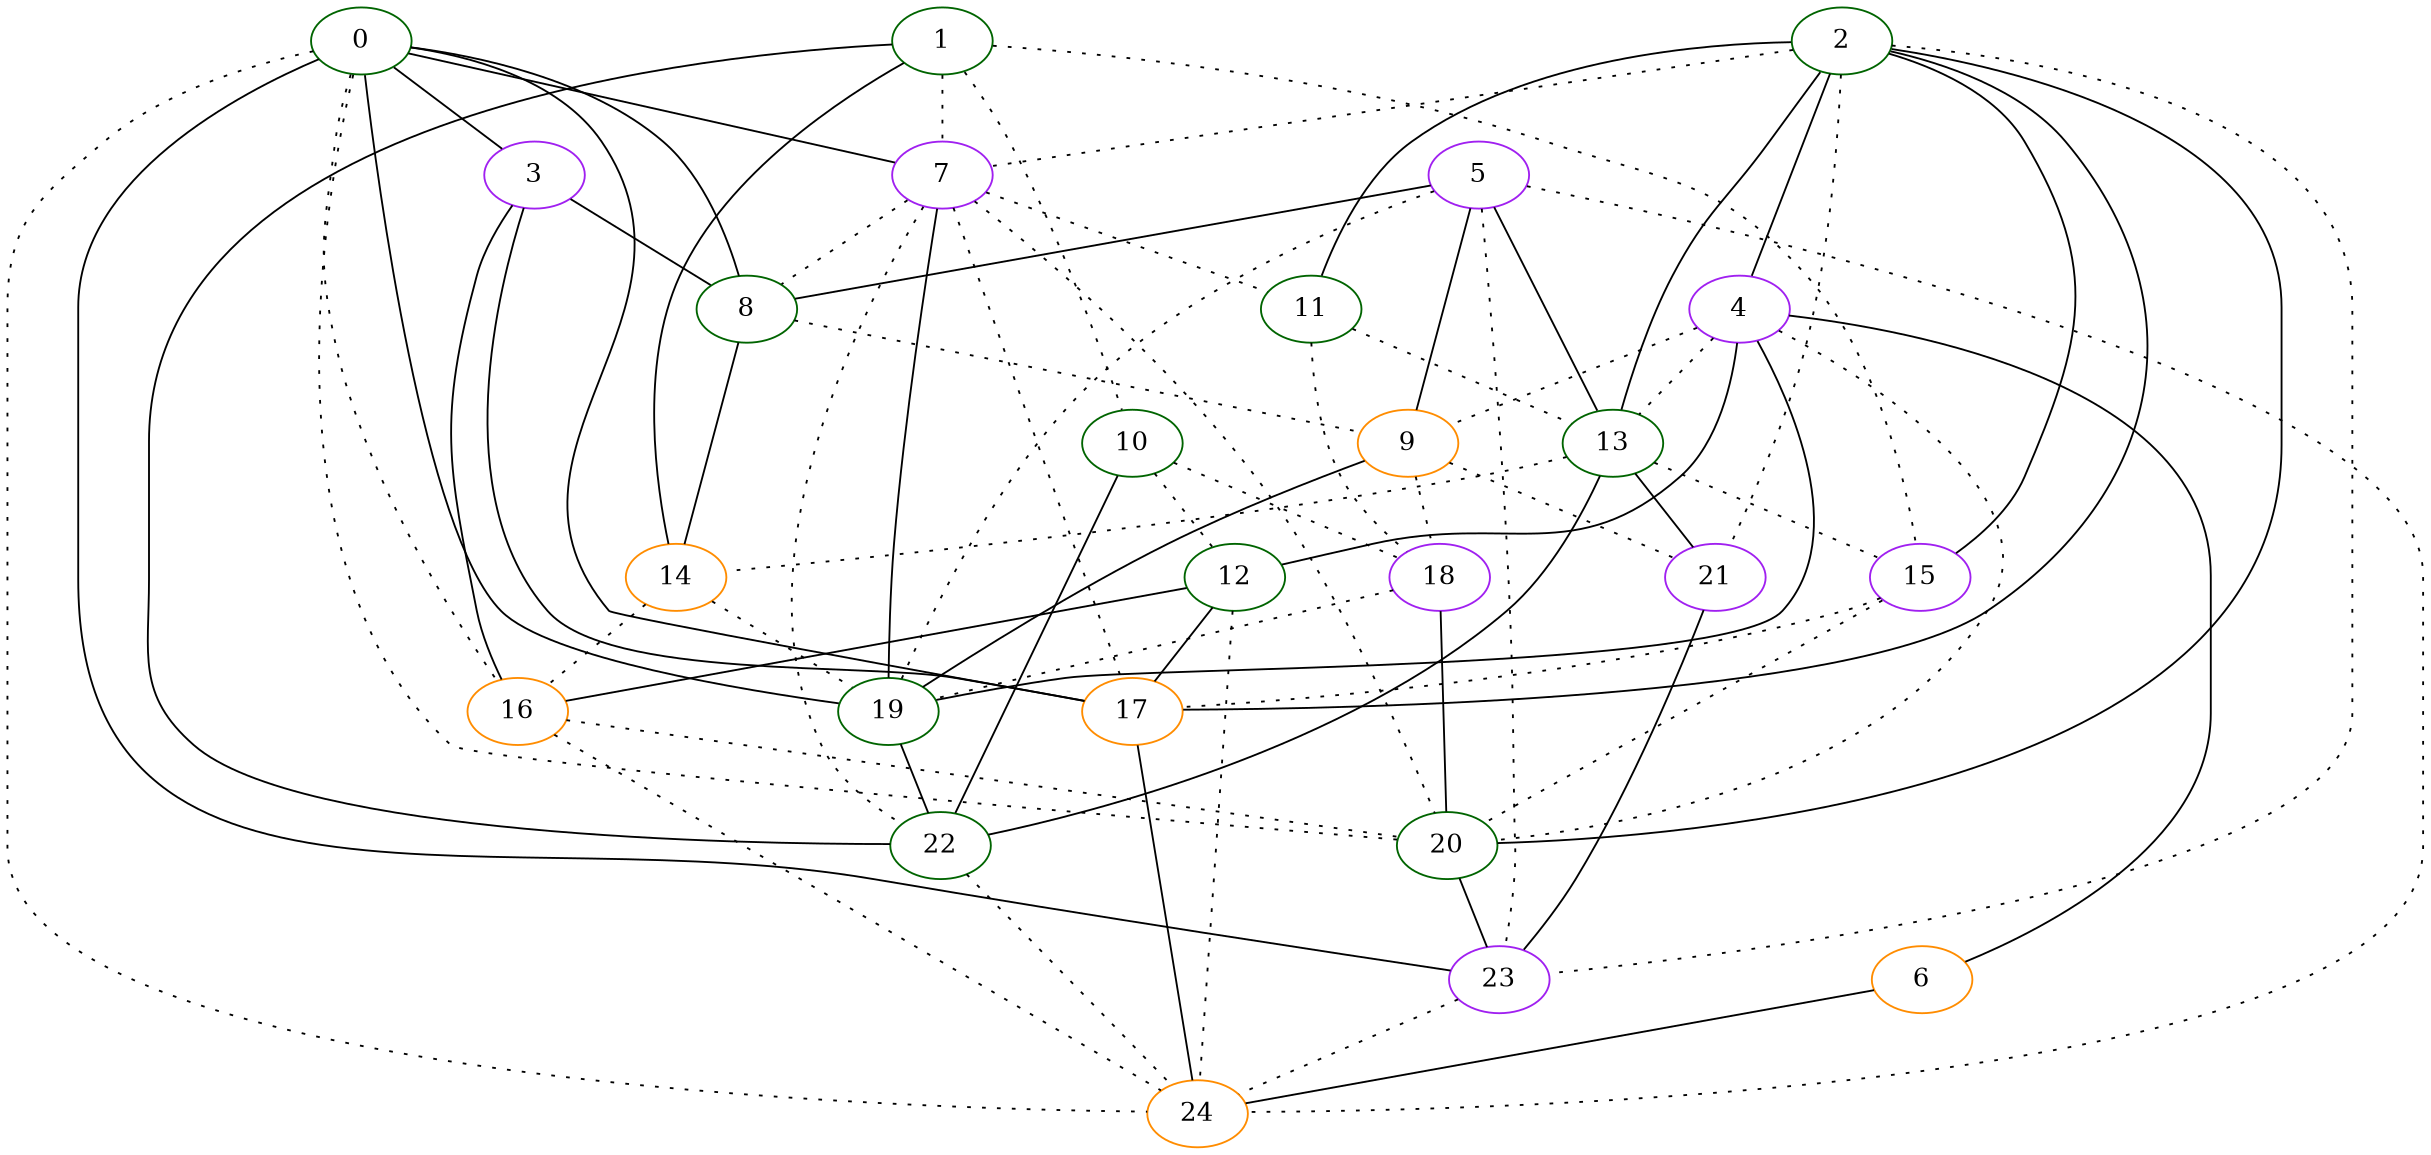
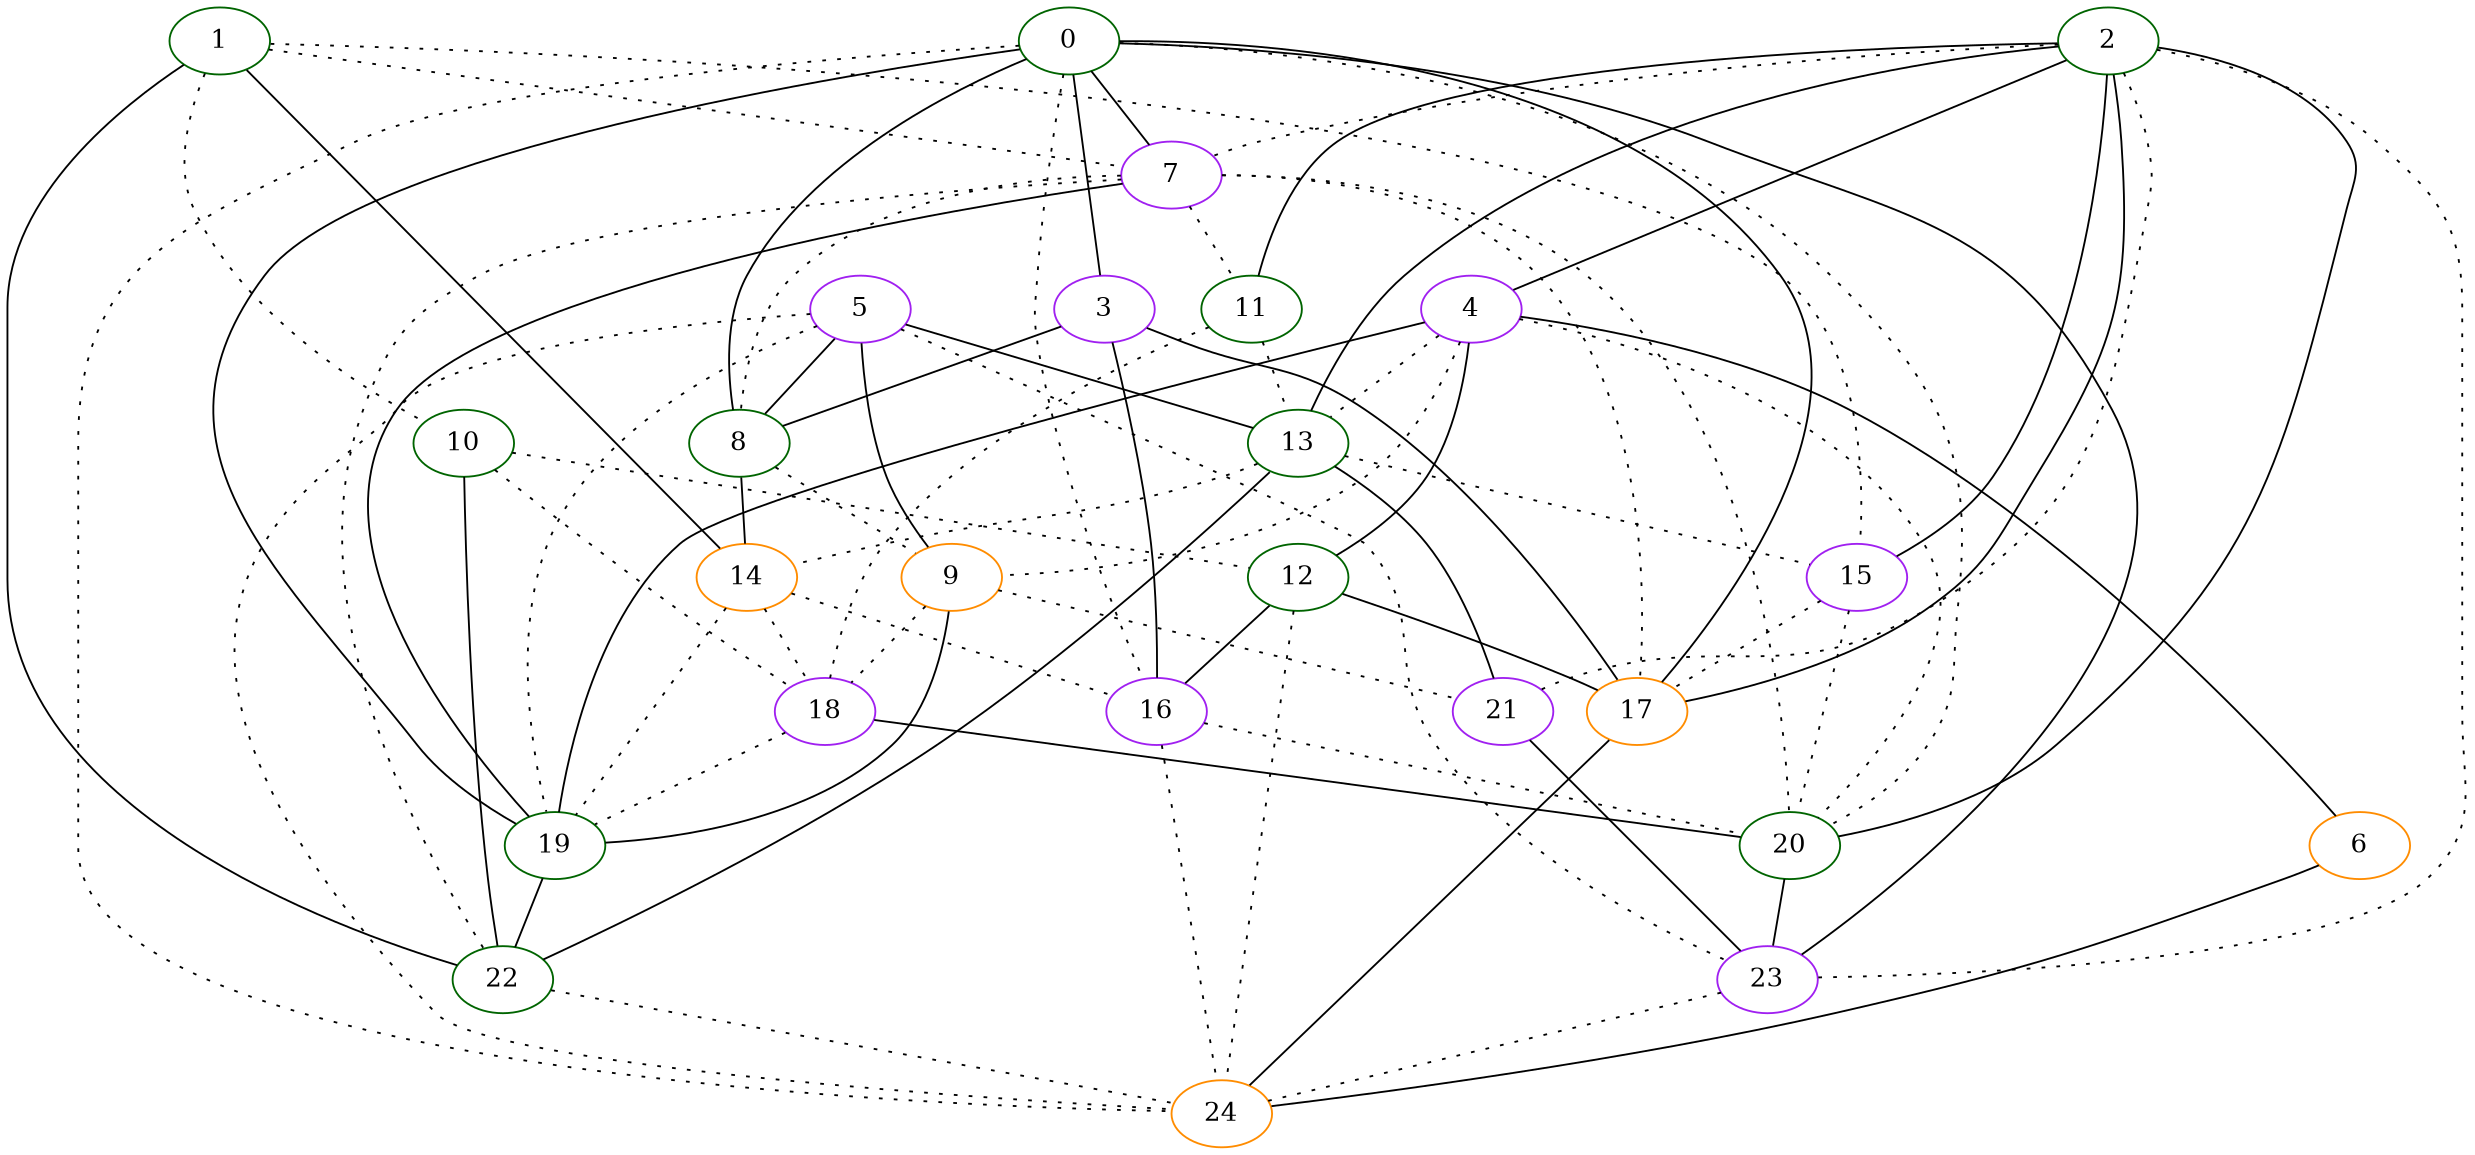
none -> (786, 644)
(518, 711) -> (1157, 711)
